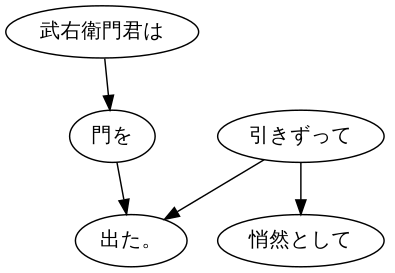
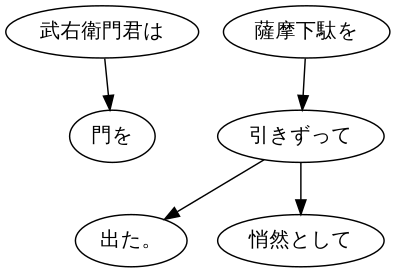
none -> (307, 32)
(120, 181) -> none
